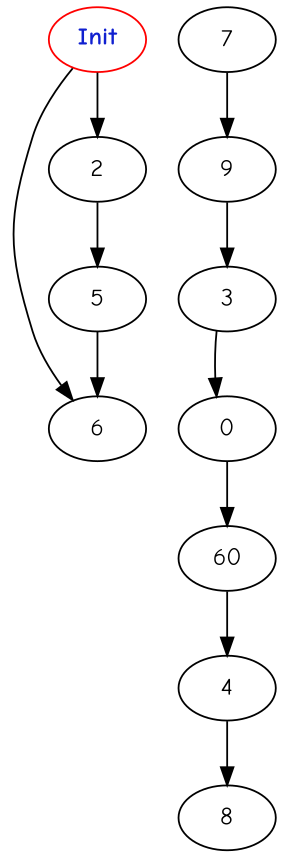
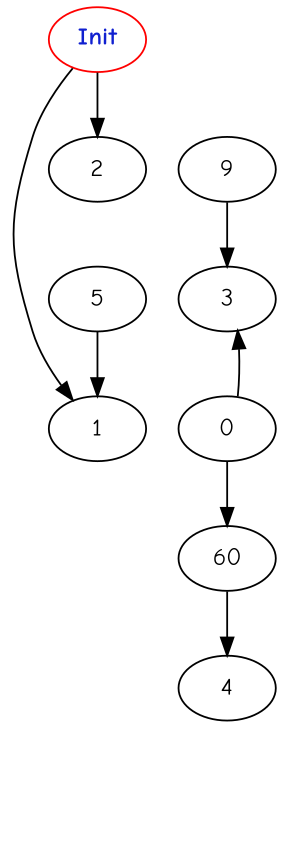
(227, 40) -> none
(97, 225) -> none
(215, 355) -> (239, 373)
(97, 429) -> (97, 429)
(227, 818) -> none
